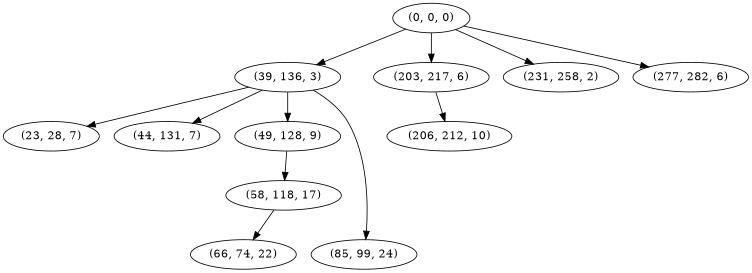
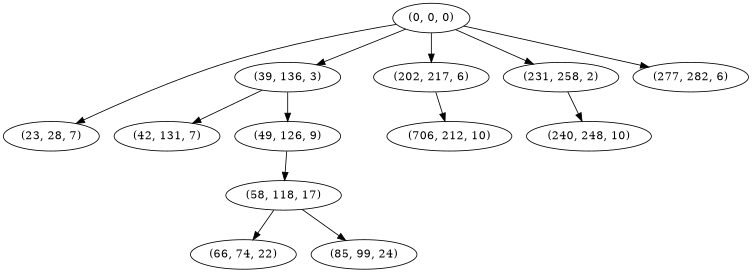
(431, 77) -> (431, 77)
(172, 106) -> (236, 60)
(167, 136) -> (167, 136)
(288, 136) -> (288, 136)
(449, 136) -> (449, 136)
none -> (589, 136)
(360, 152) -> (321, 223)
